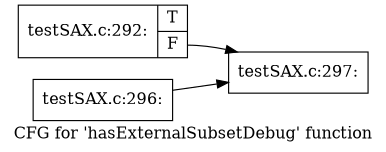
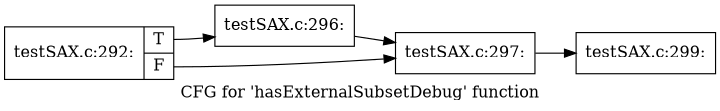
none -> (189, 39)
none -> (646, 53)
